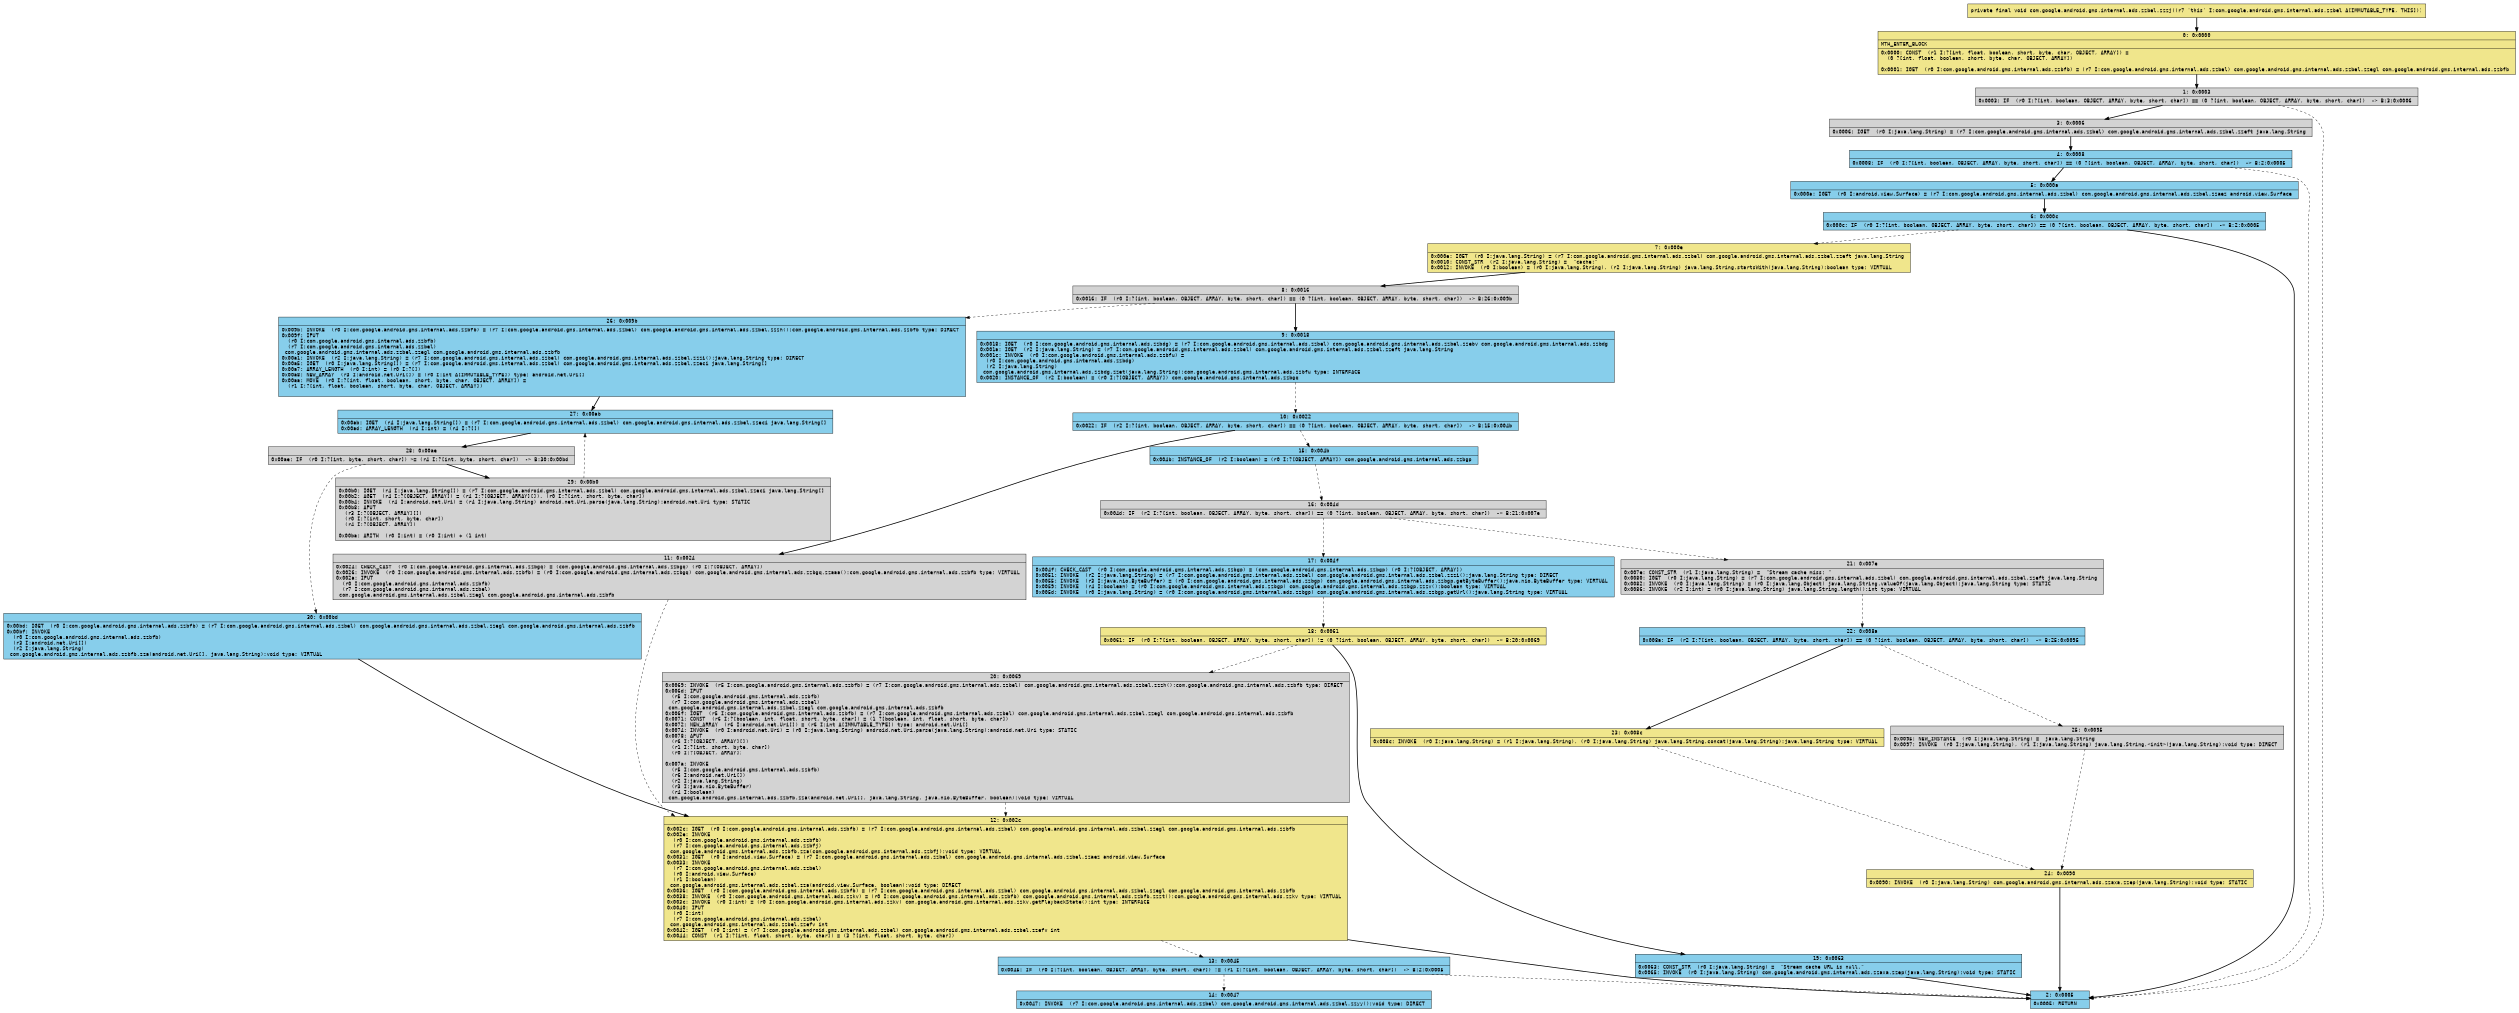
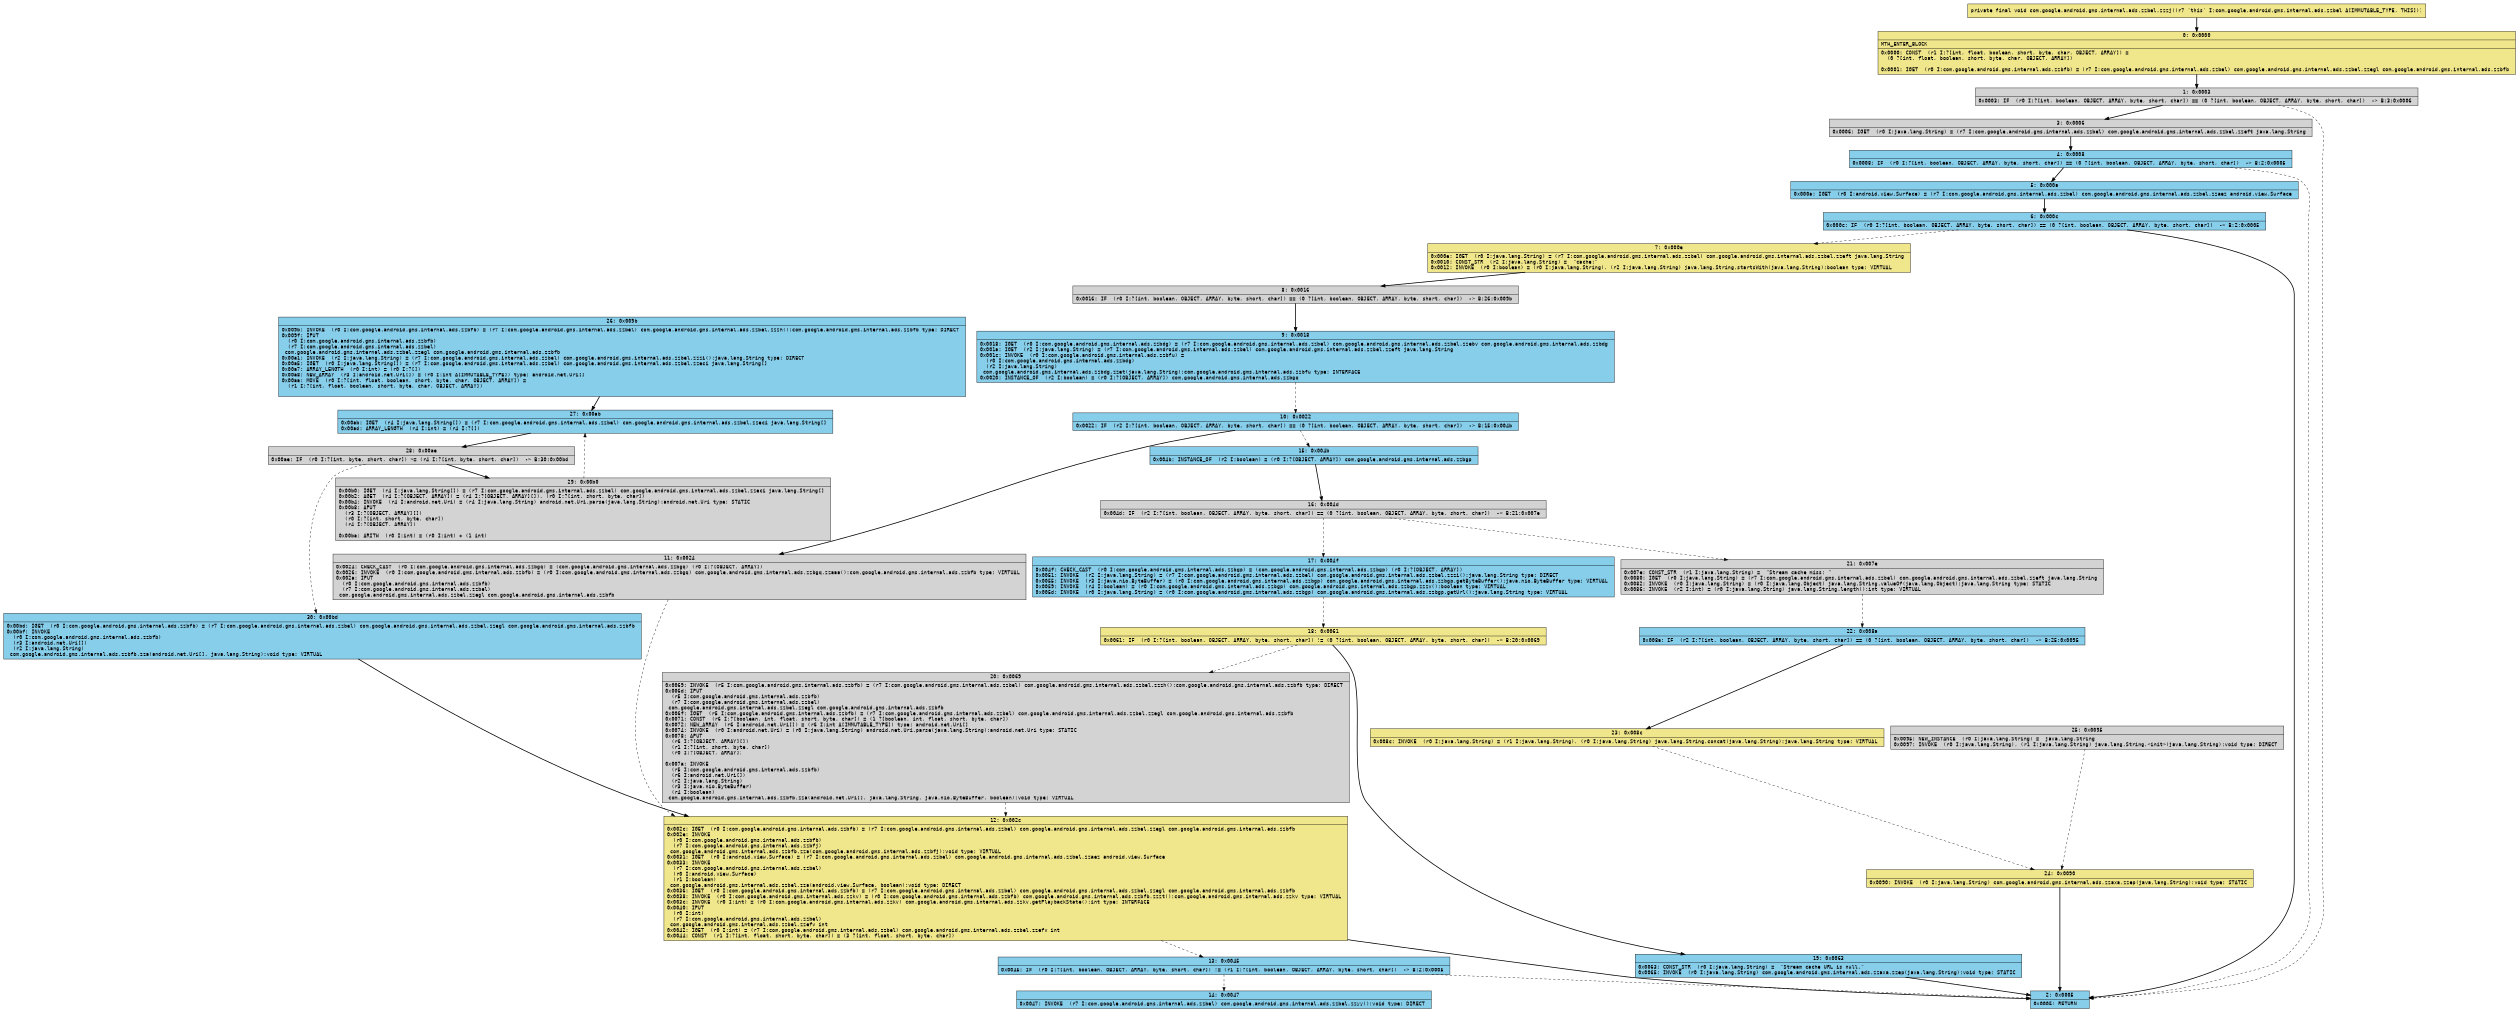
(1062, 310) -> none
(1318, 481) -> (1318, 481)
(1970, 685) -> none
